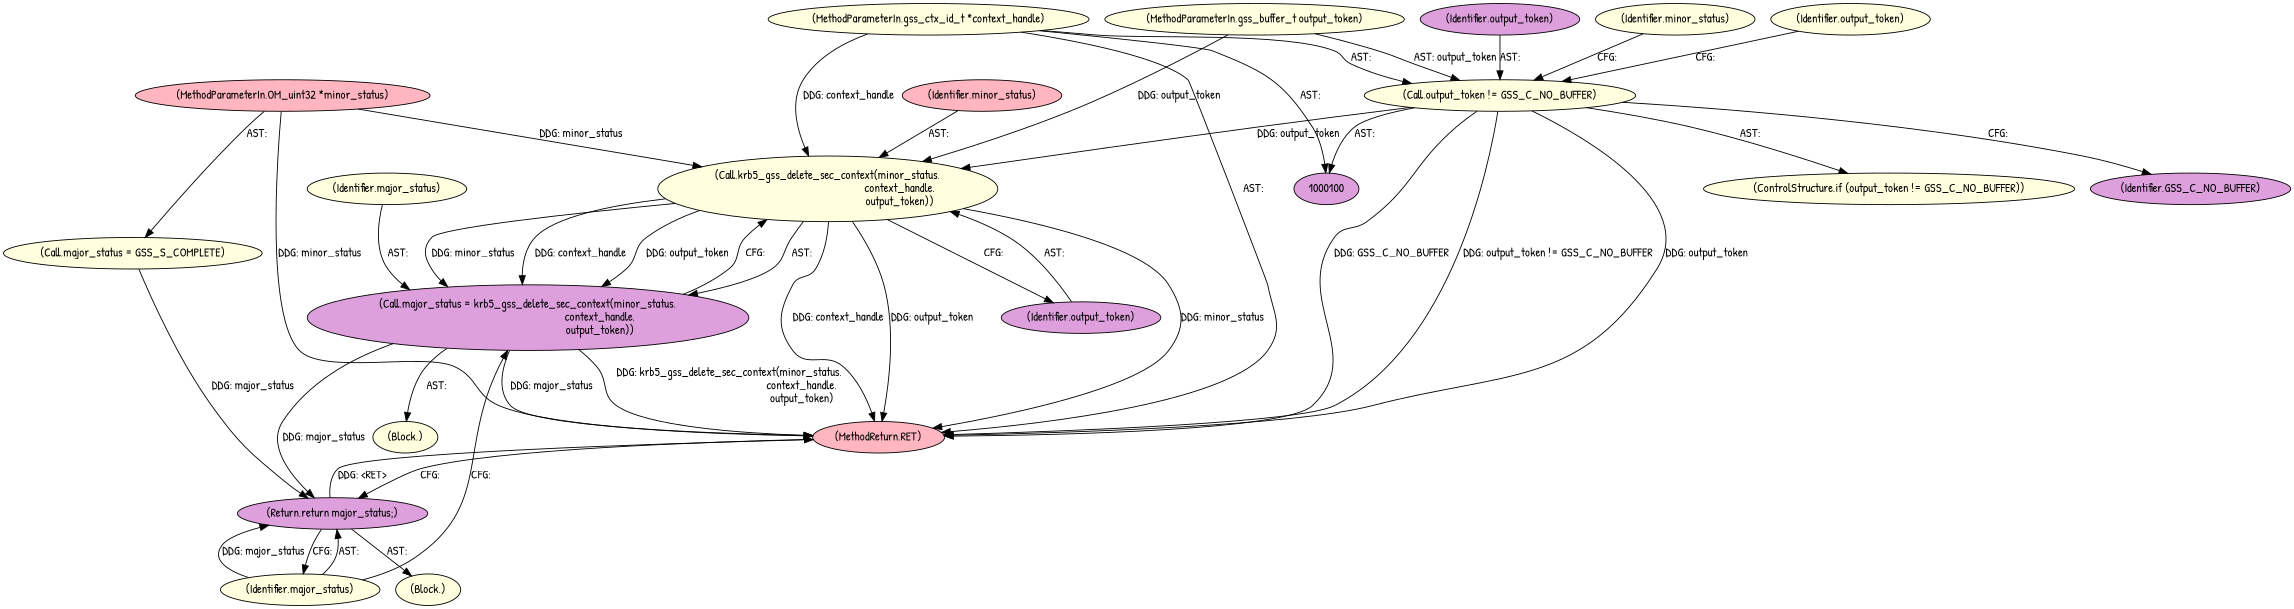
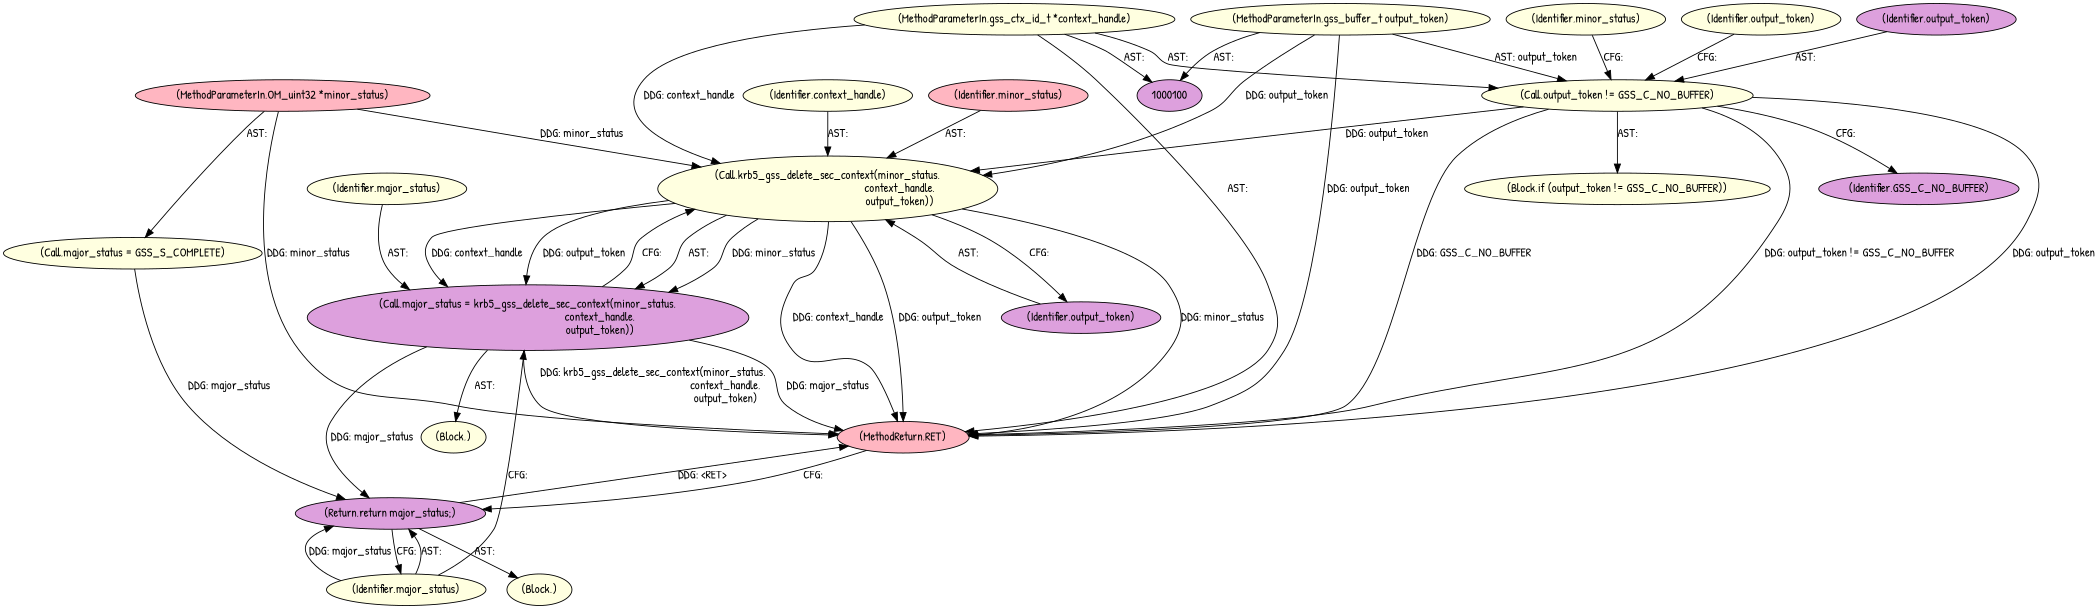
none -> (828, 96)
(1363, 122) -> (1220, 48)
(1889, 189) -> (1617, 189)
none -> (1282, 354)
